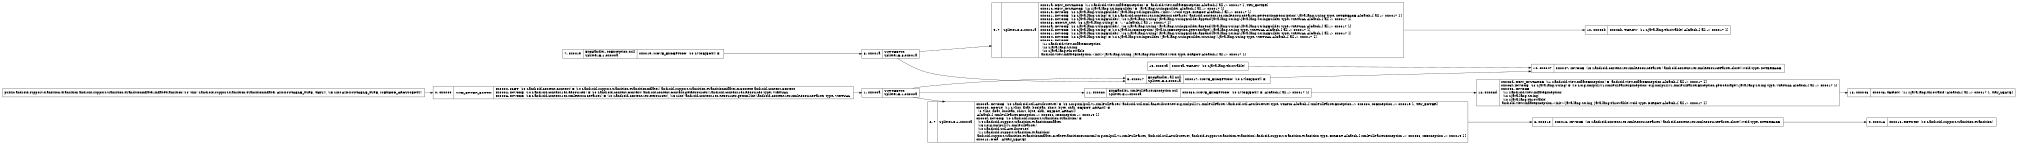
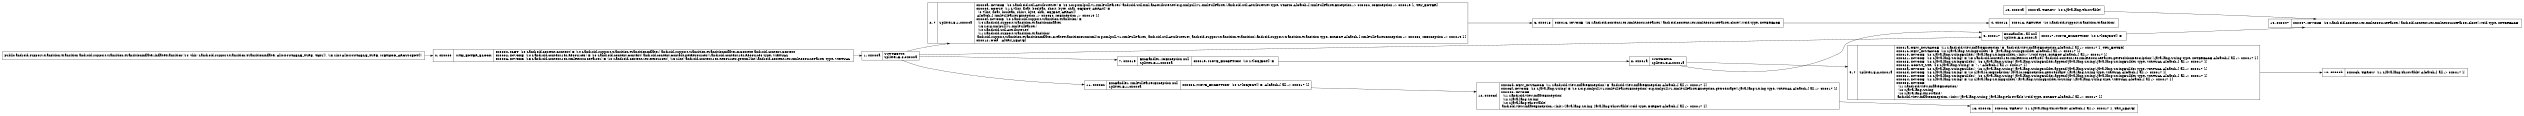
none -> (1017, 58)
(901, 94) -> (901, 57)
